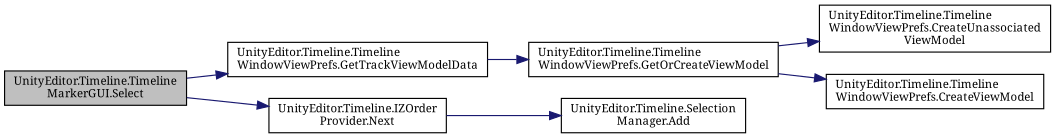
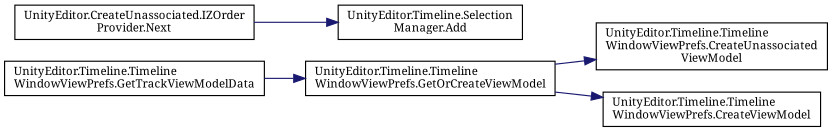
(96, 88) -> none
(358, 116) -> (134, 22)
